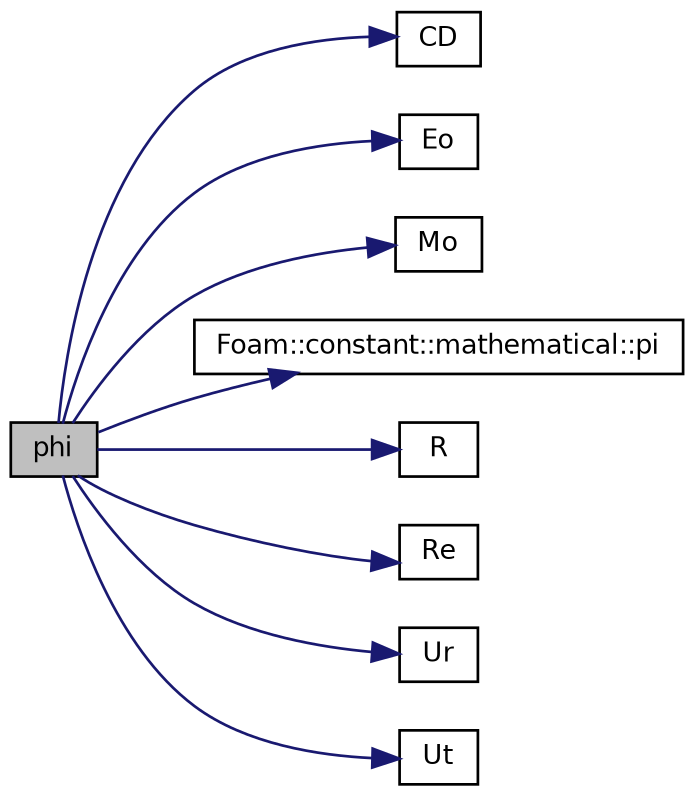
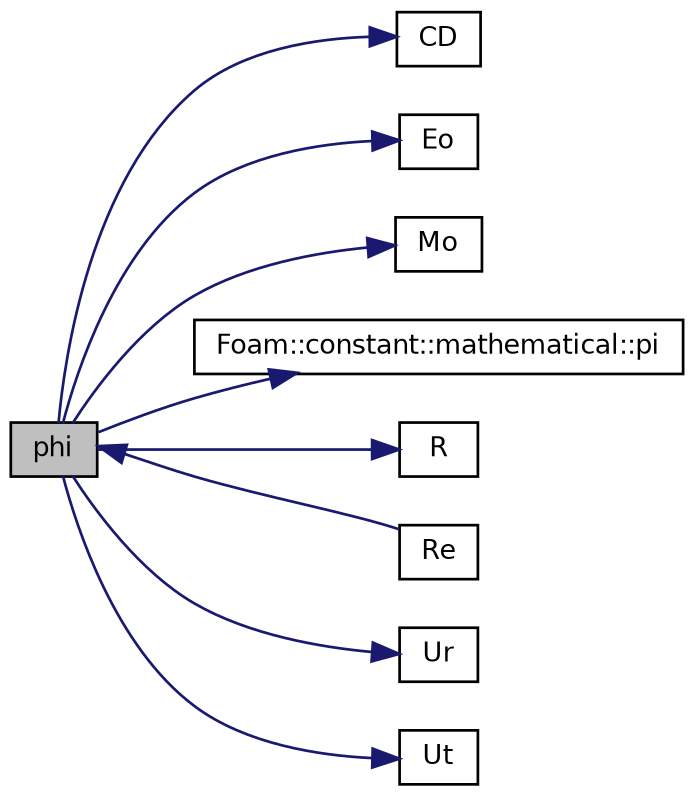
(220, 532) -> (261, 494)
